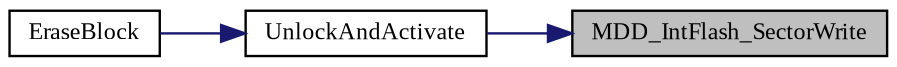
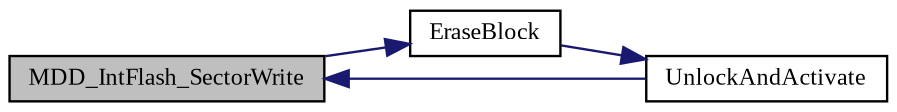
none -> (356, 52)
